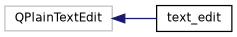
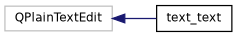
(194, 18) -> (194, 18)
